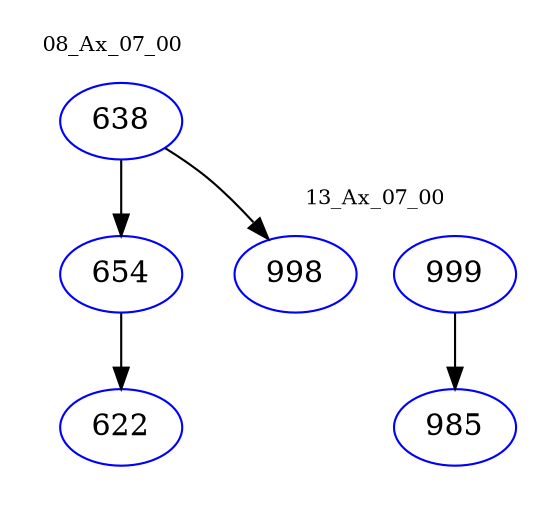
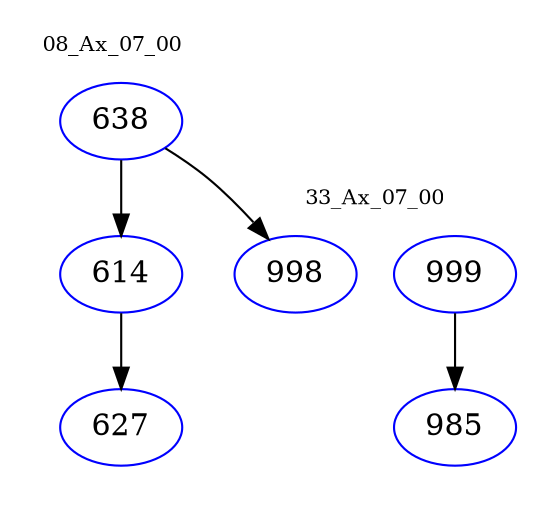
(375, 199) -> (375, 199)
(121, 274) -> (121, 274)
(121, 427) -> (121, 427)
